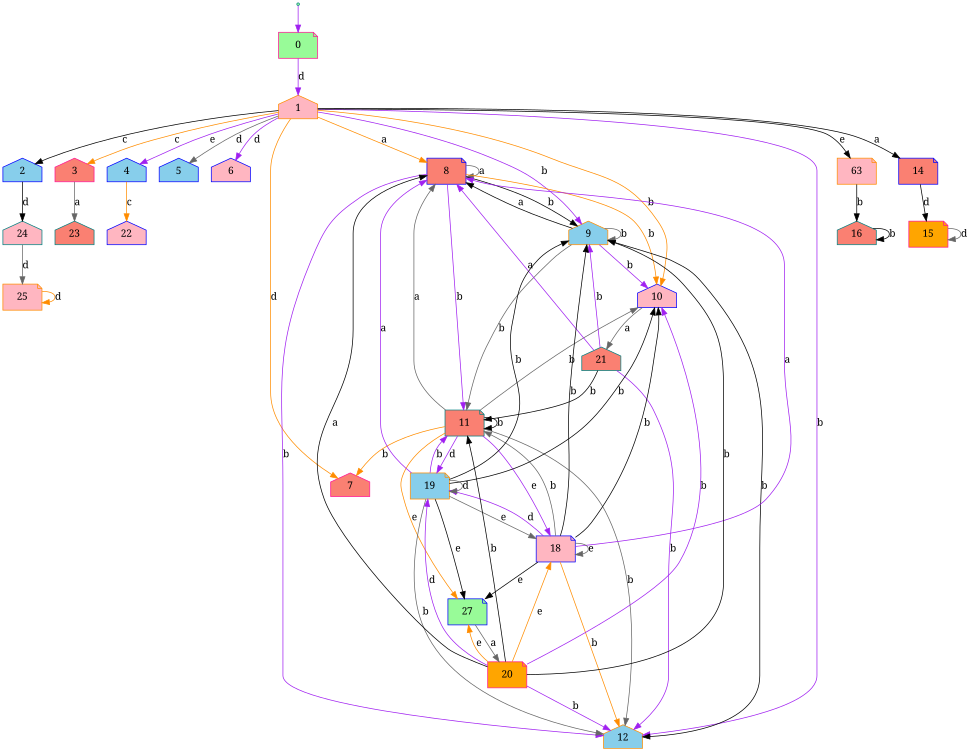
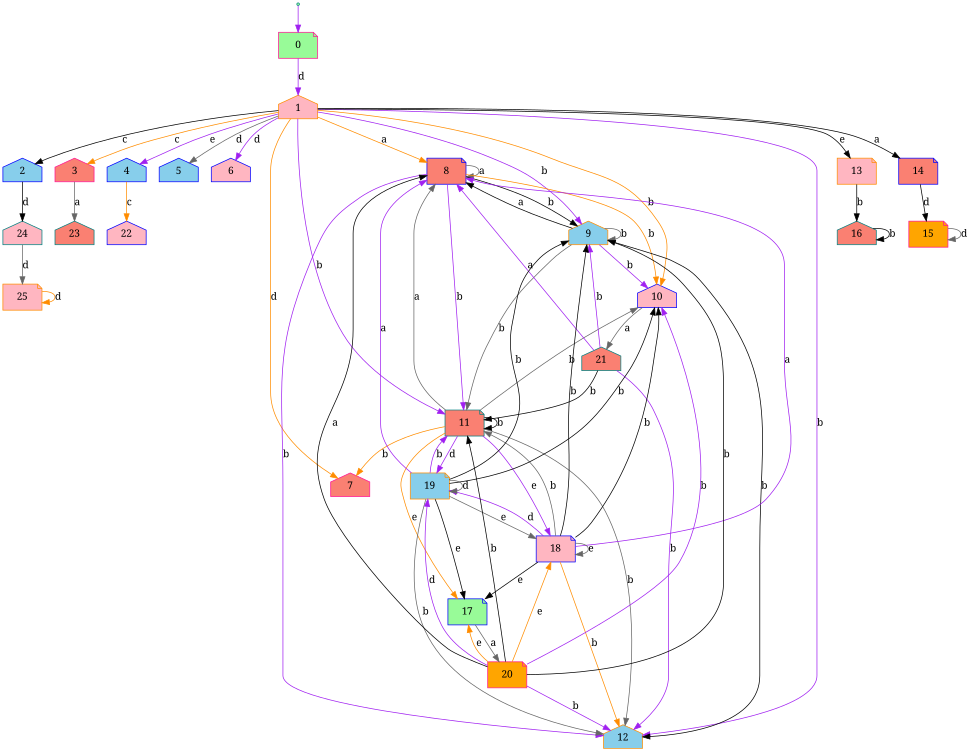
(857, 171) -> (857, 171)
none -> (323, 289)
(467, 612) -> (467, 612)
